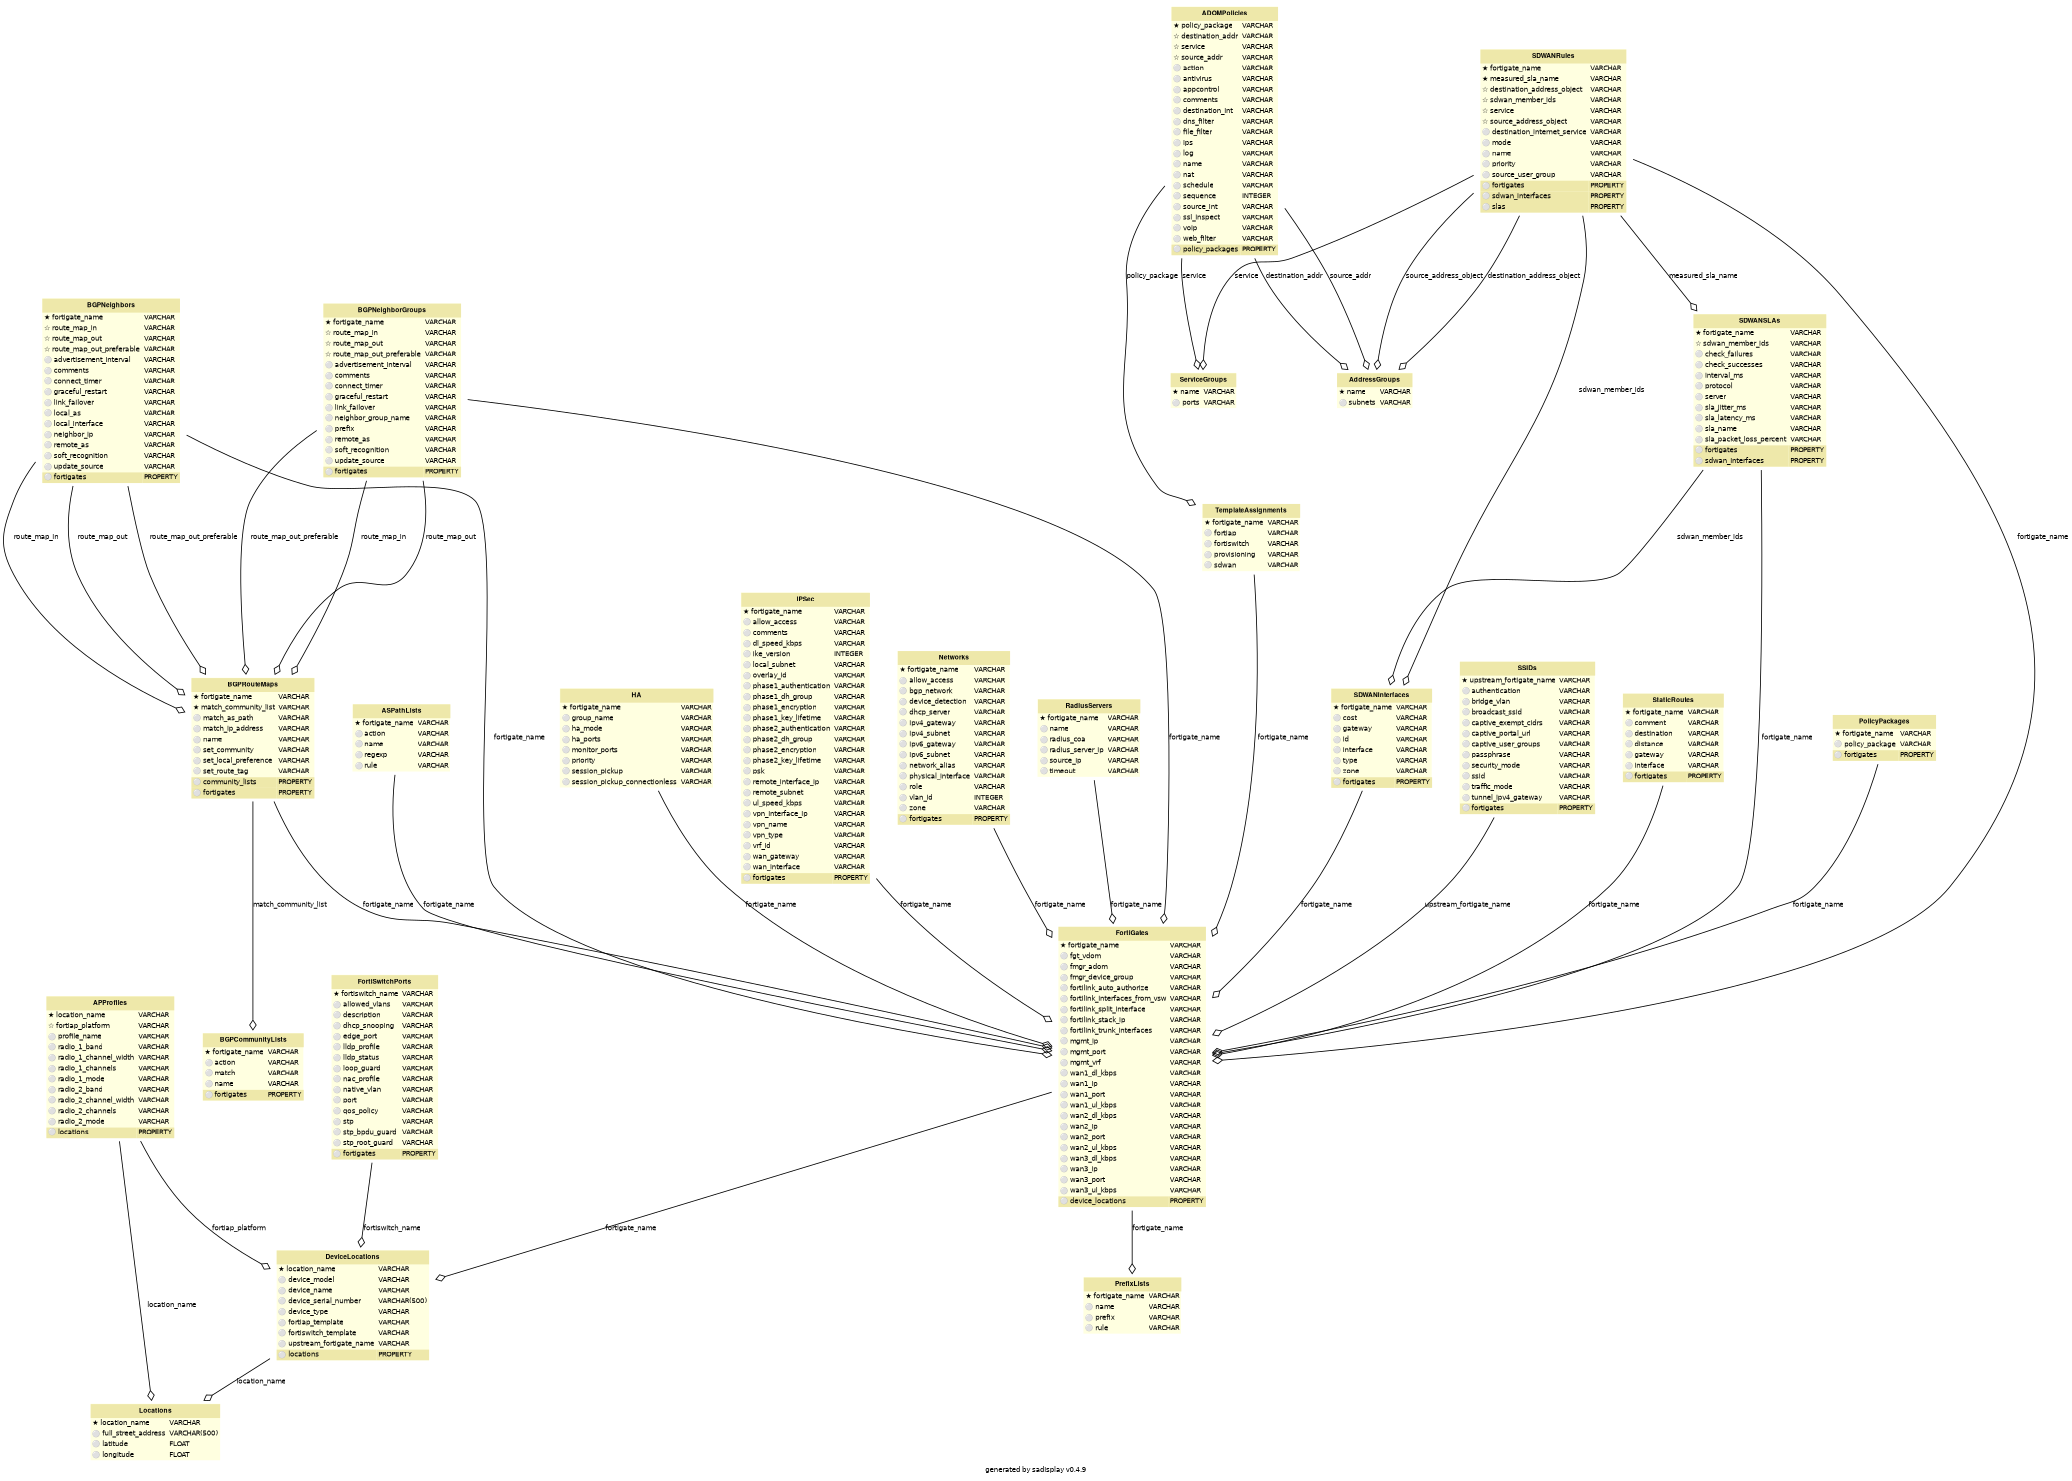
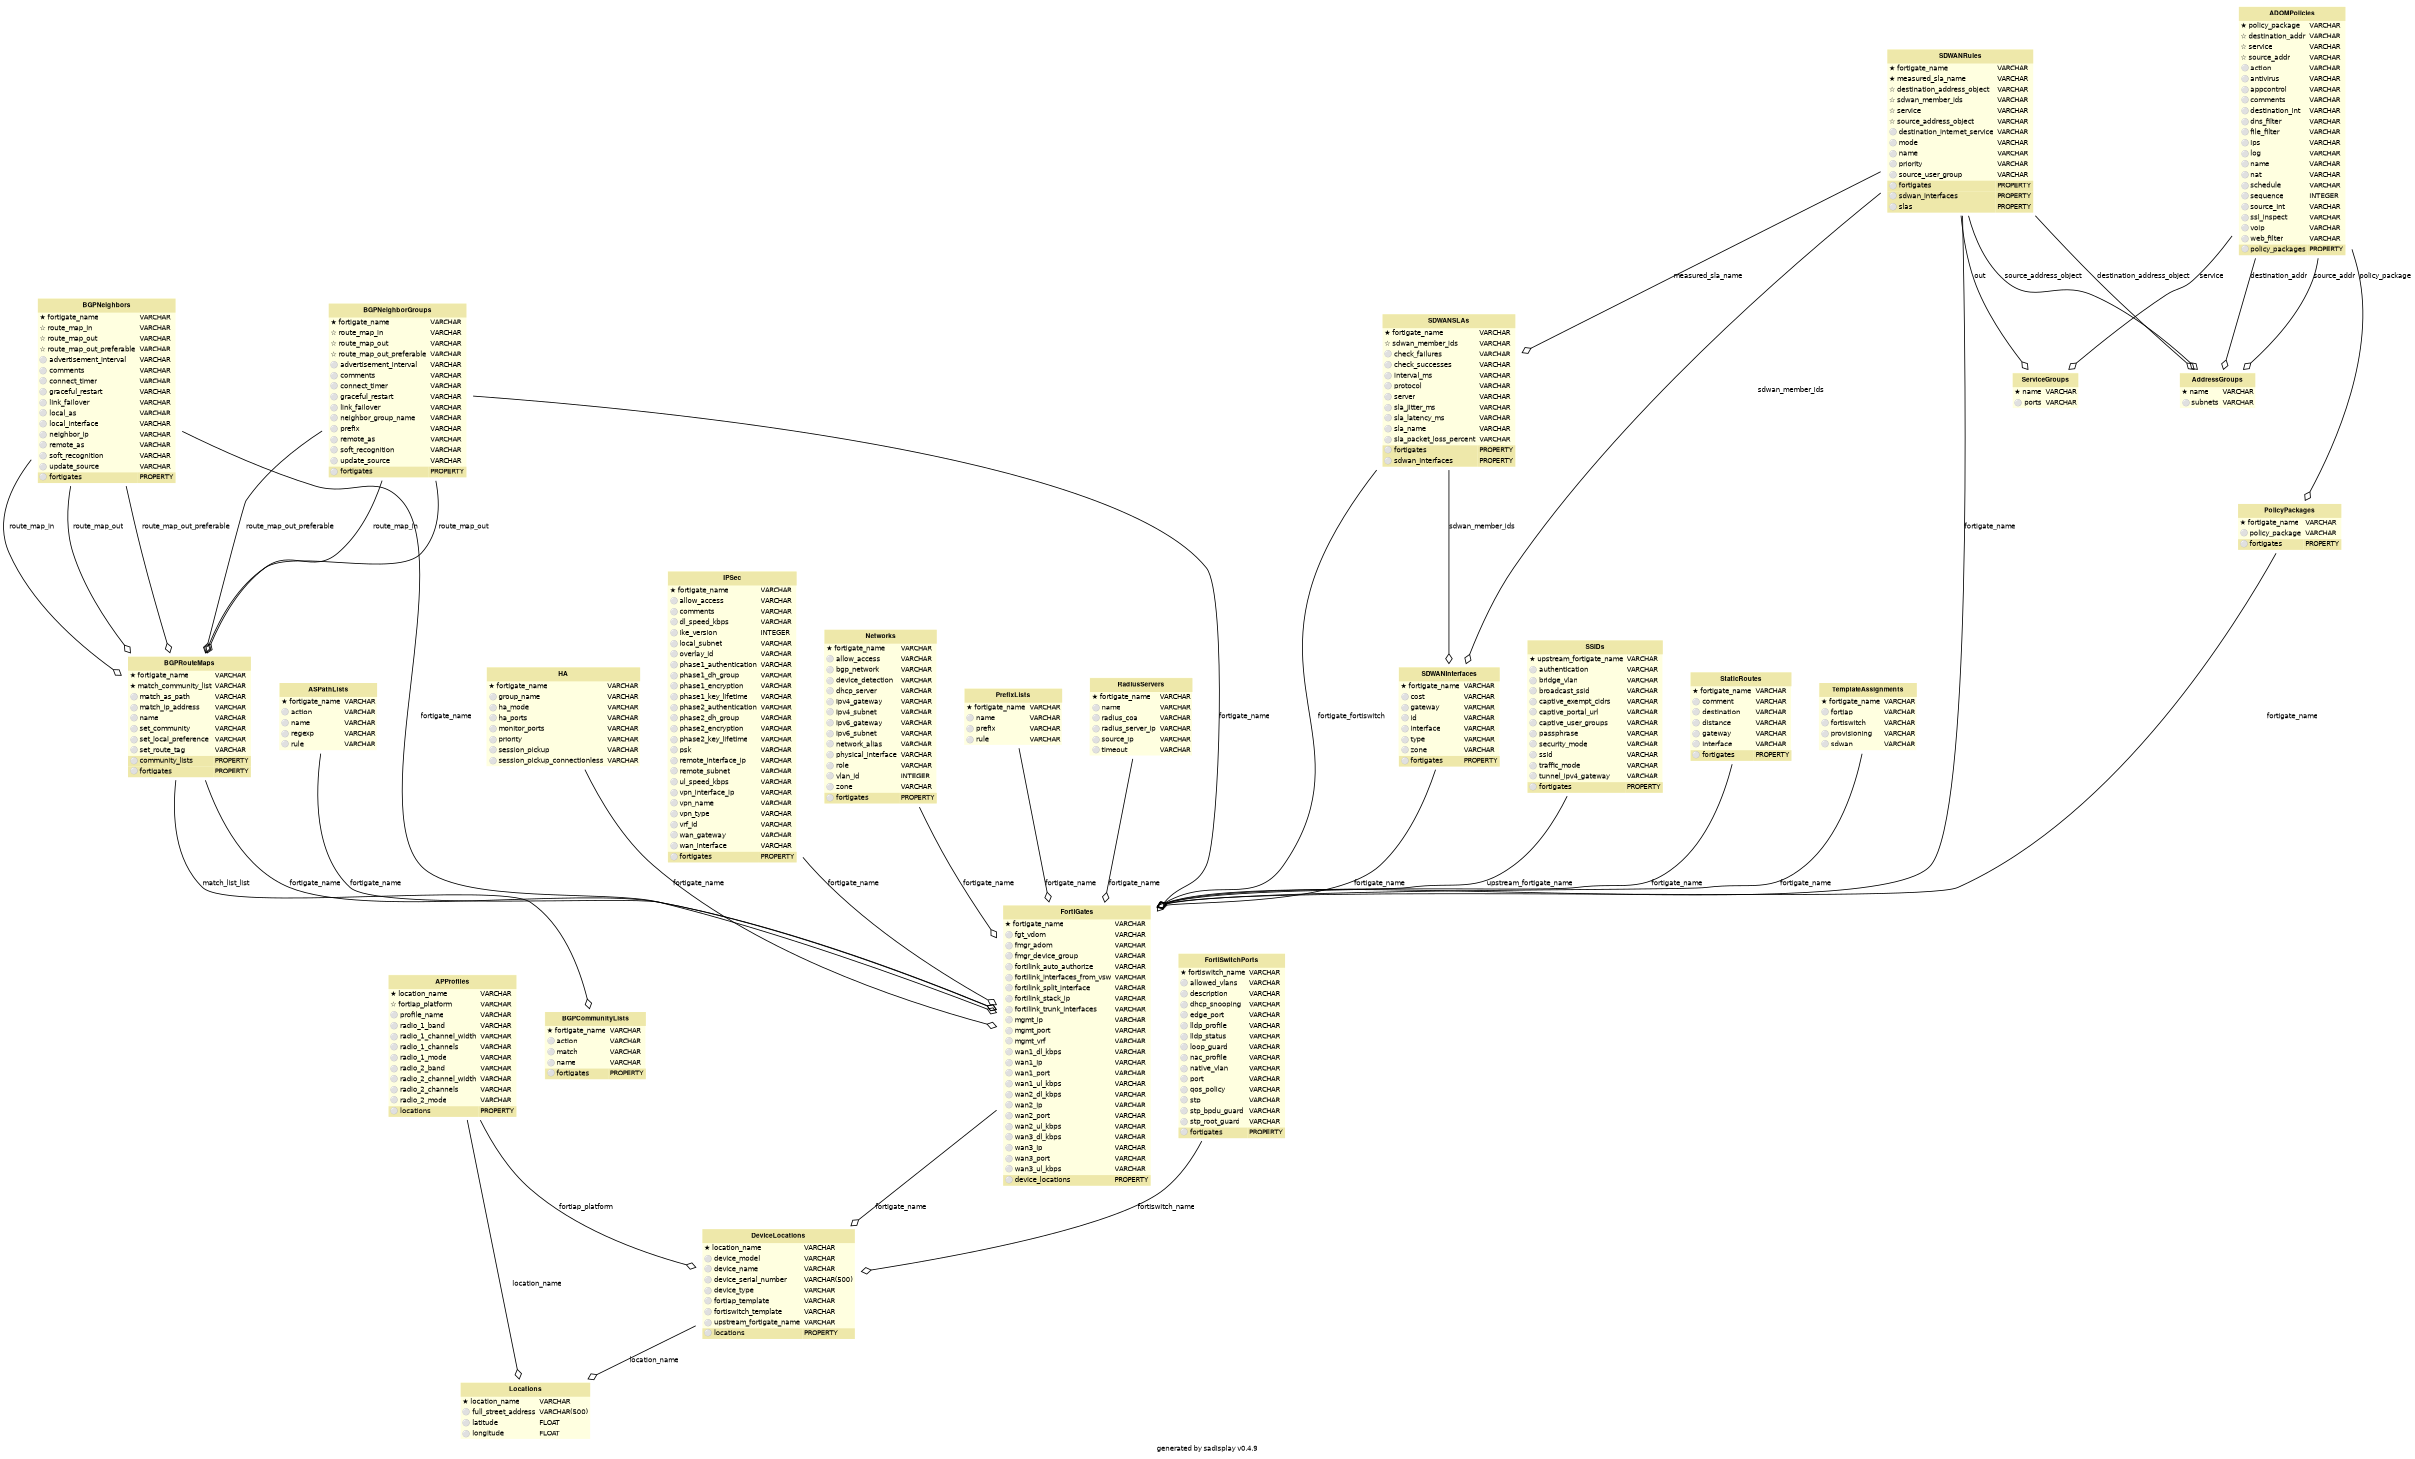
(1247, 277) -> (1980, 277)
(1126, 352) -> (2355, 374)
(1787, 738) -> (1351, 717)
(290, 905) -> (226, 884)
(1132, 1237) -> (1033, 820)
